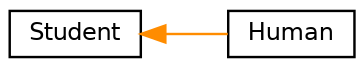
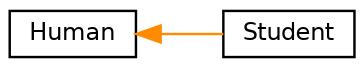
(197, 34) -> (192, 34)
